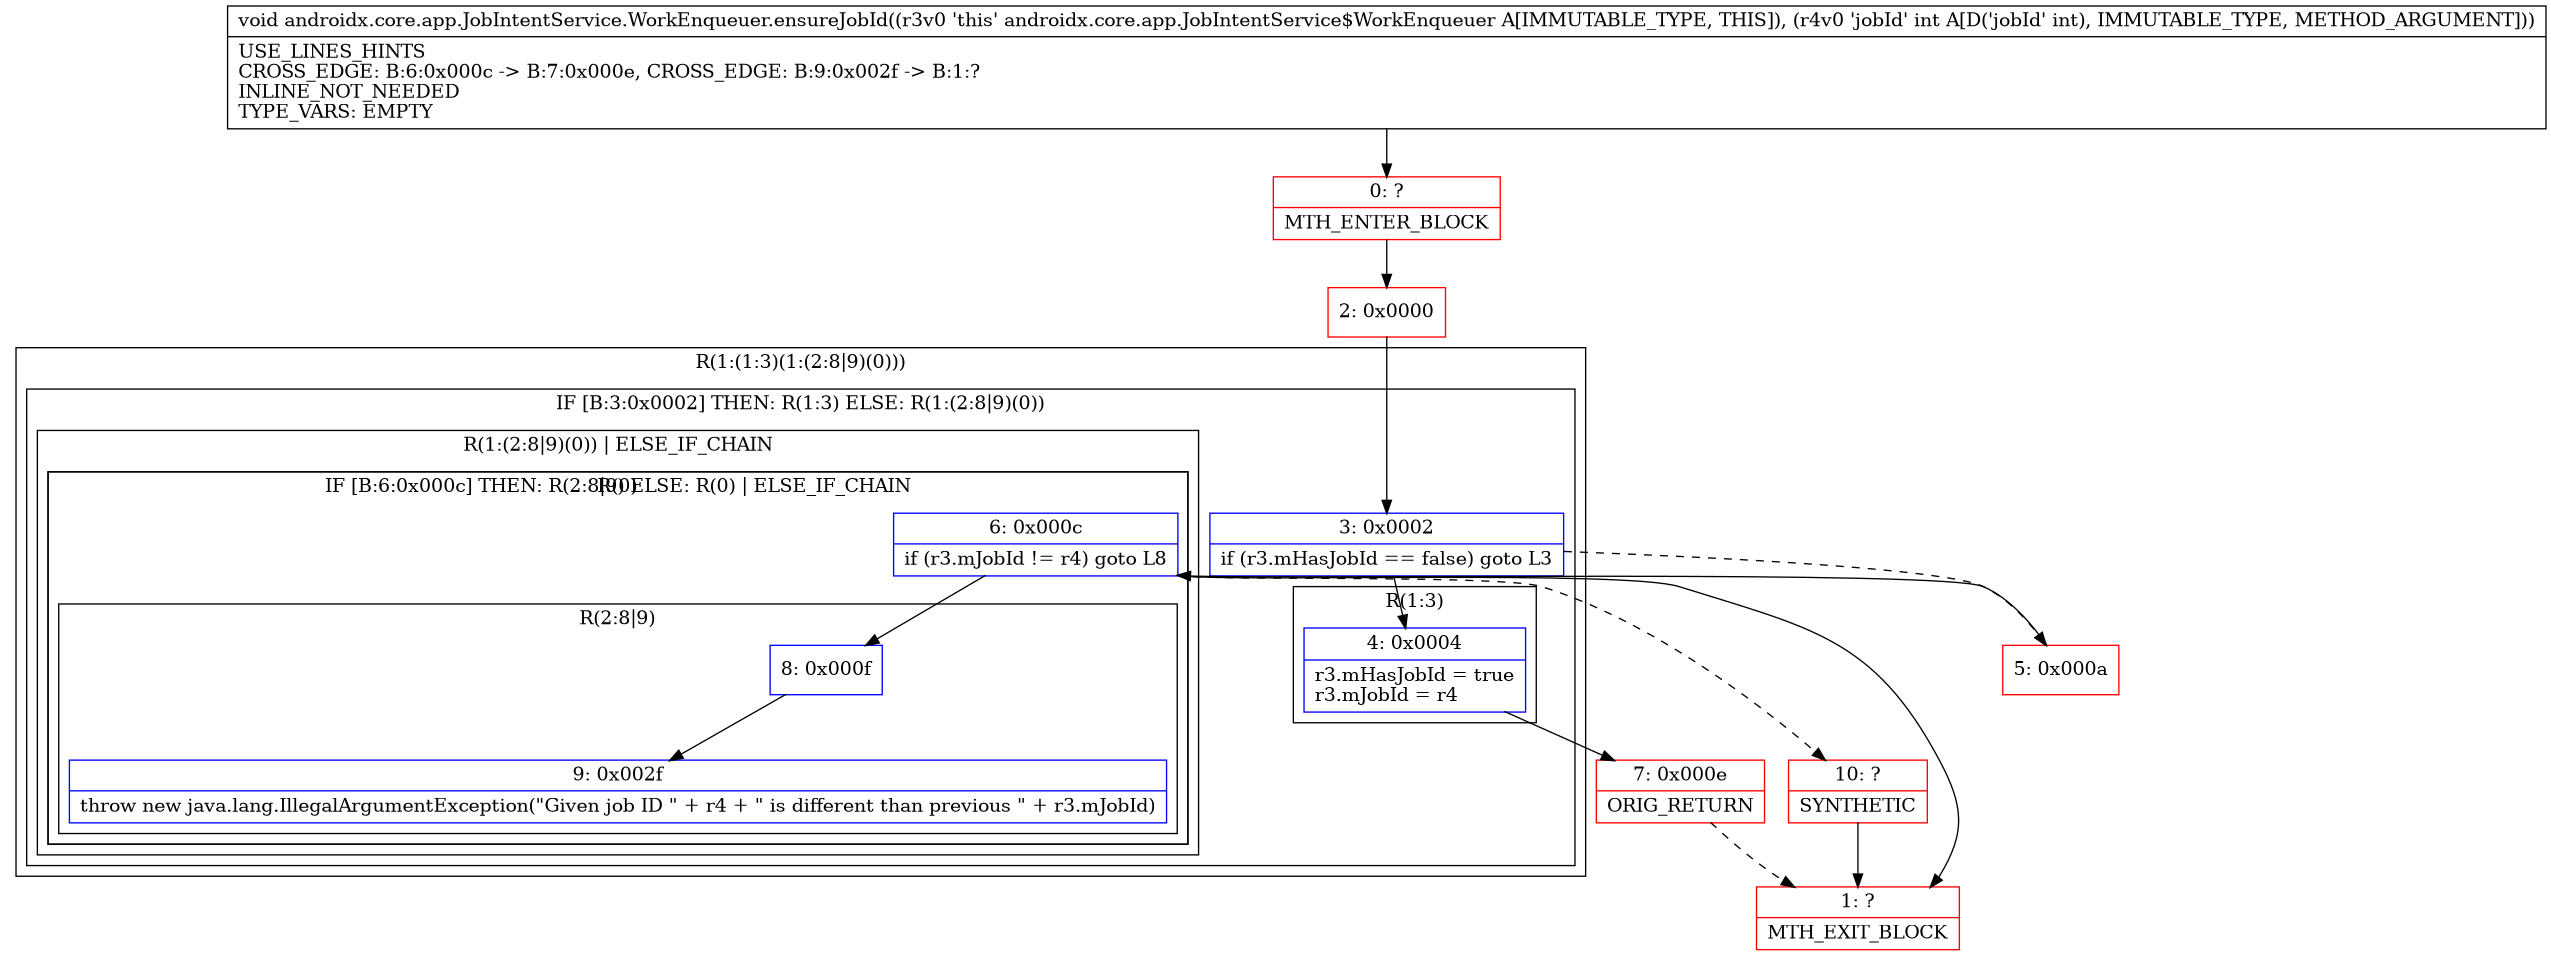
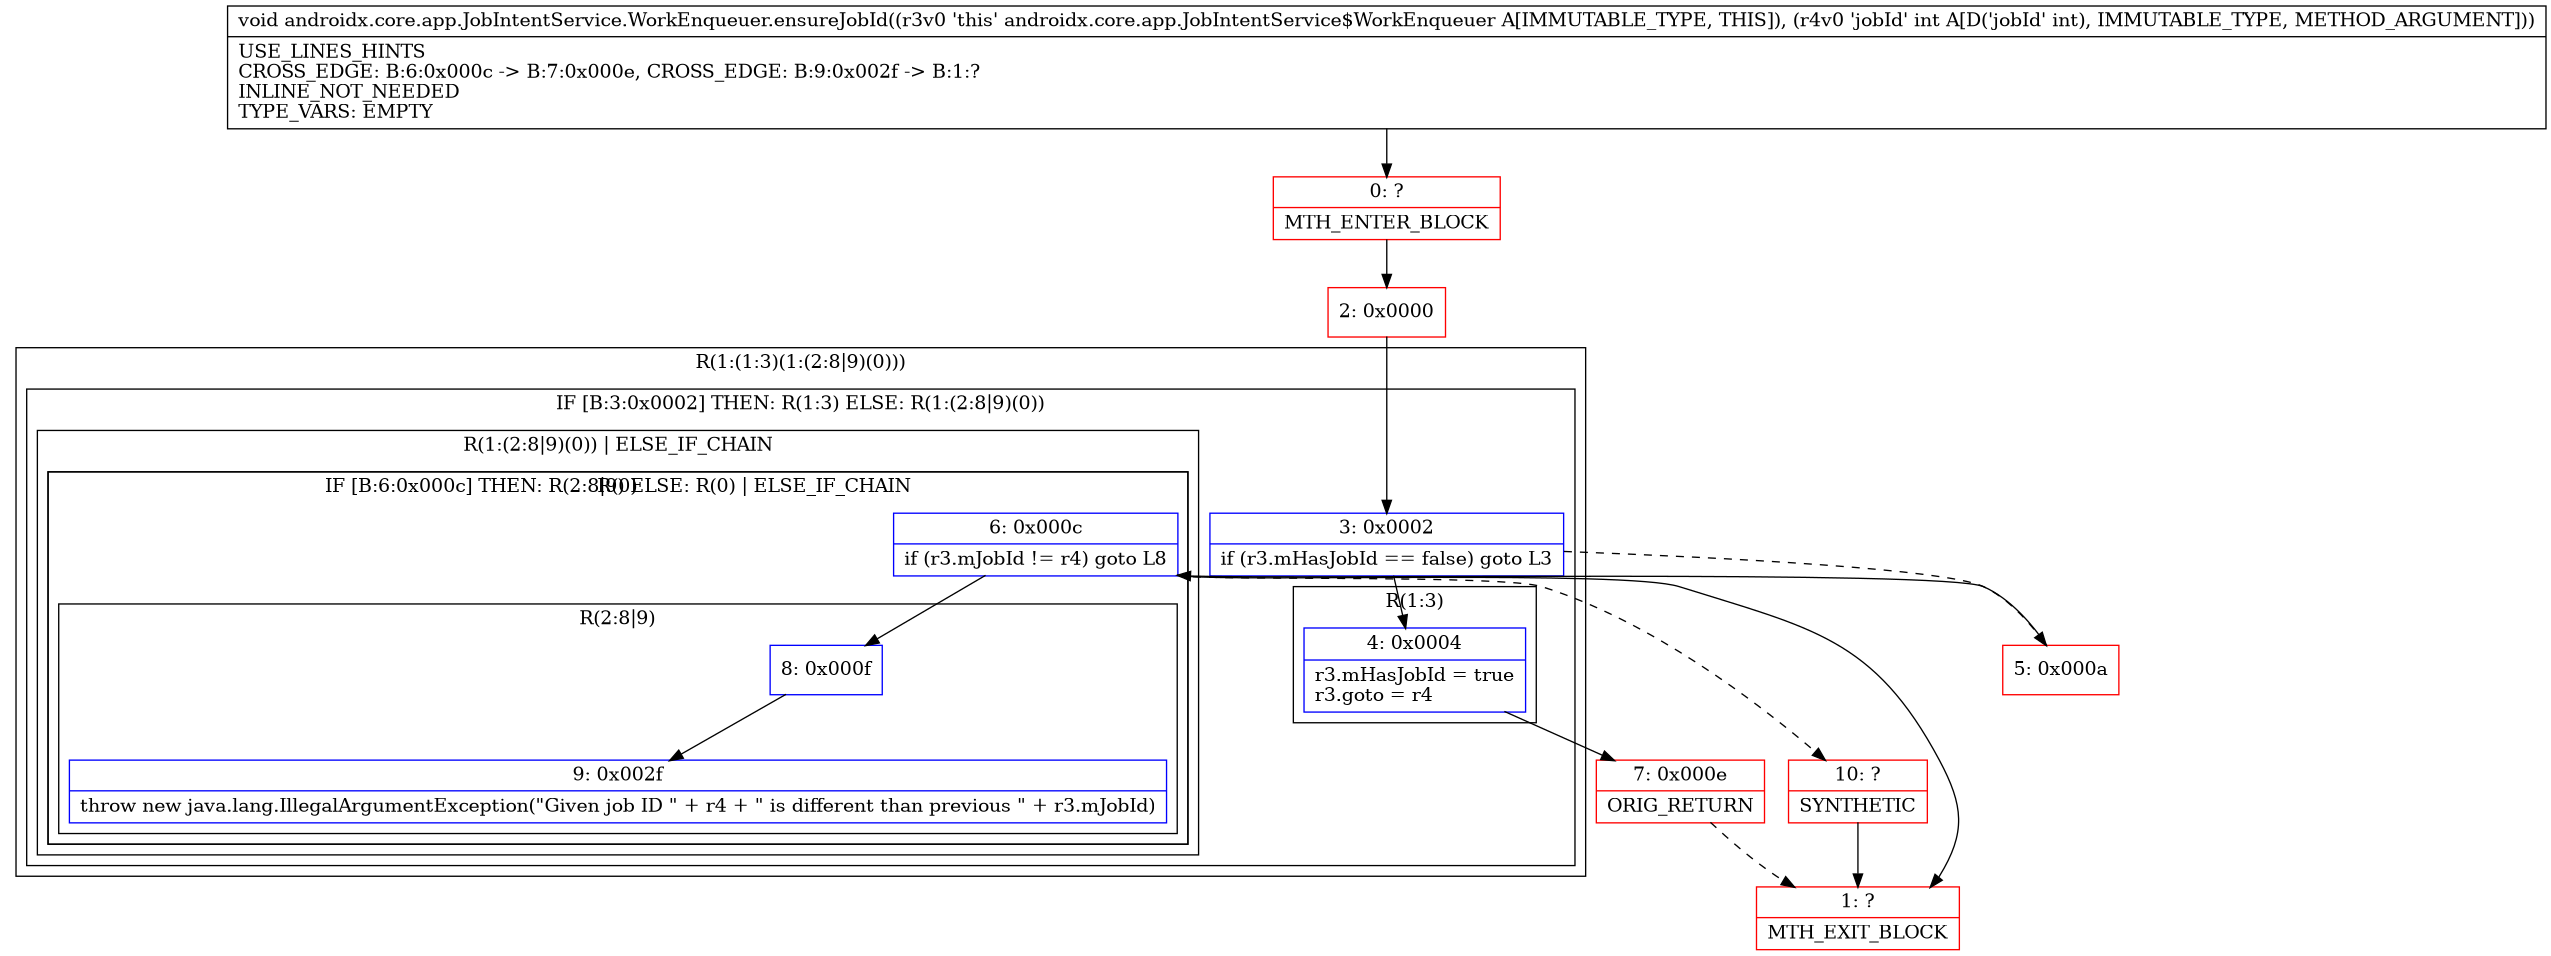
(1387, 695) -> (1374, 695)
